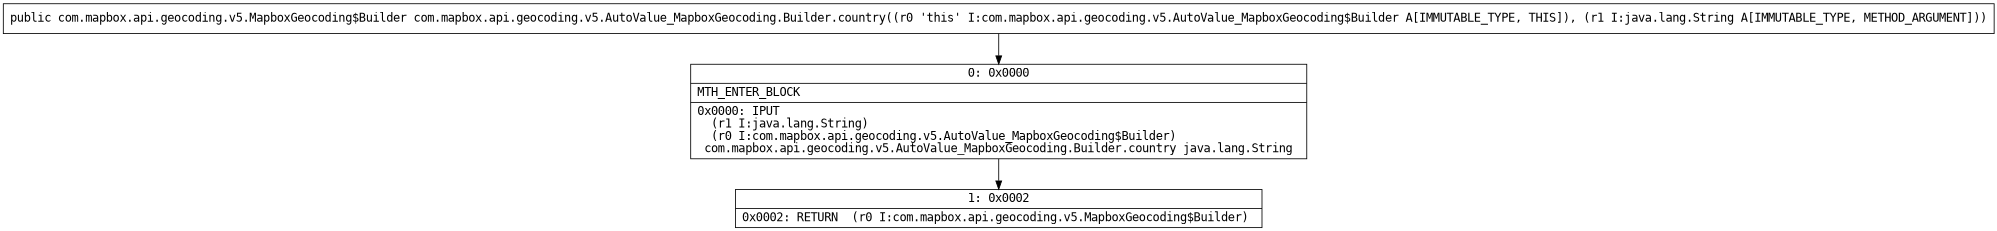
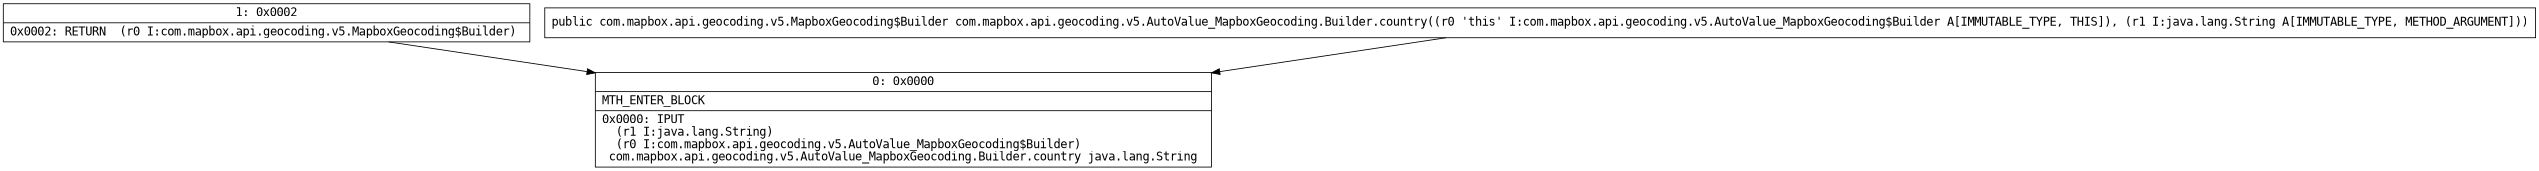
(999, 170) -> (488, 57)
